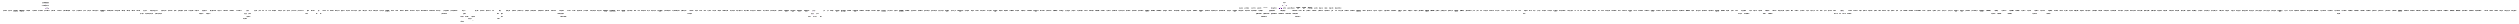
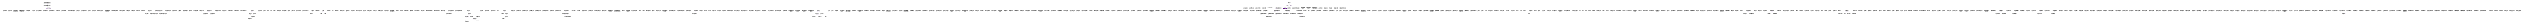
none -> (33, 11)
